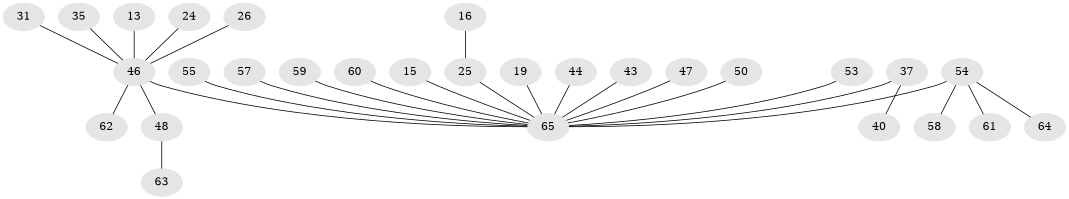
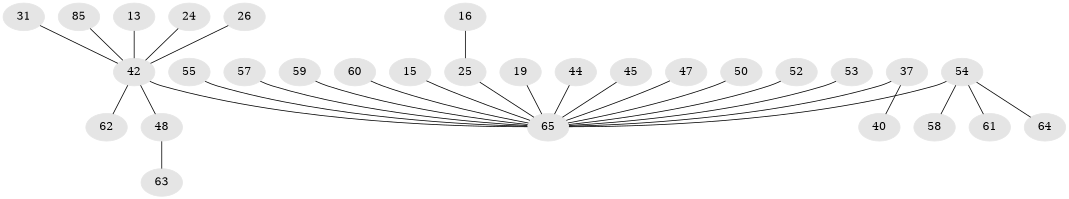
(79, 17) -> (79, 17)
(134, 72) -> (134, 72)
(631, 72) -> (631, 72)
none -> (797, 72)
